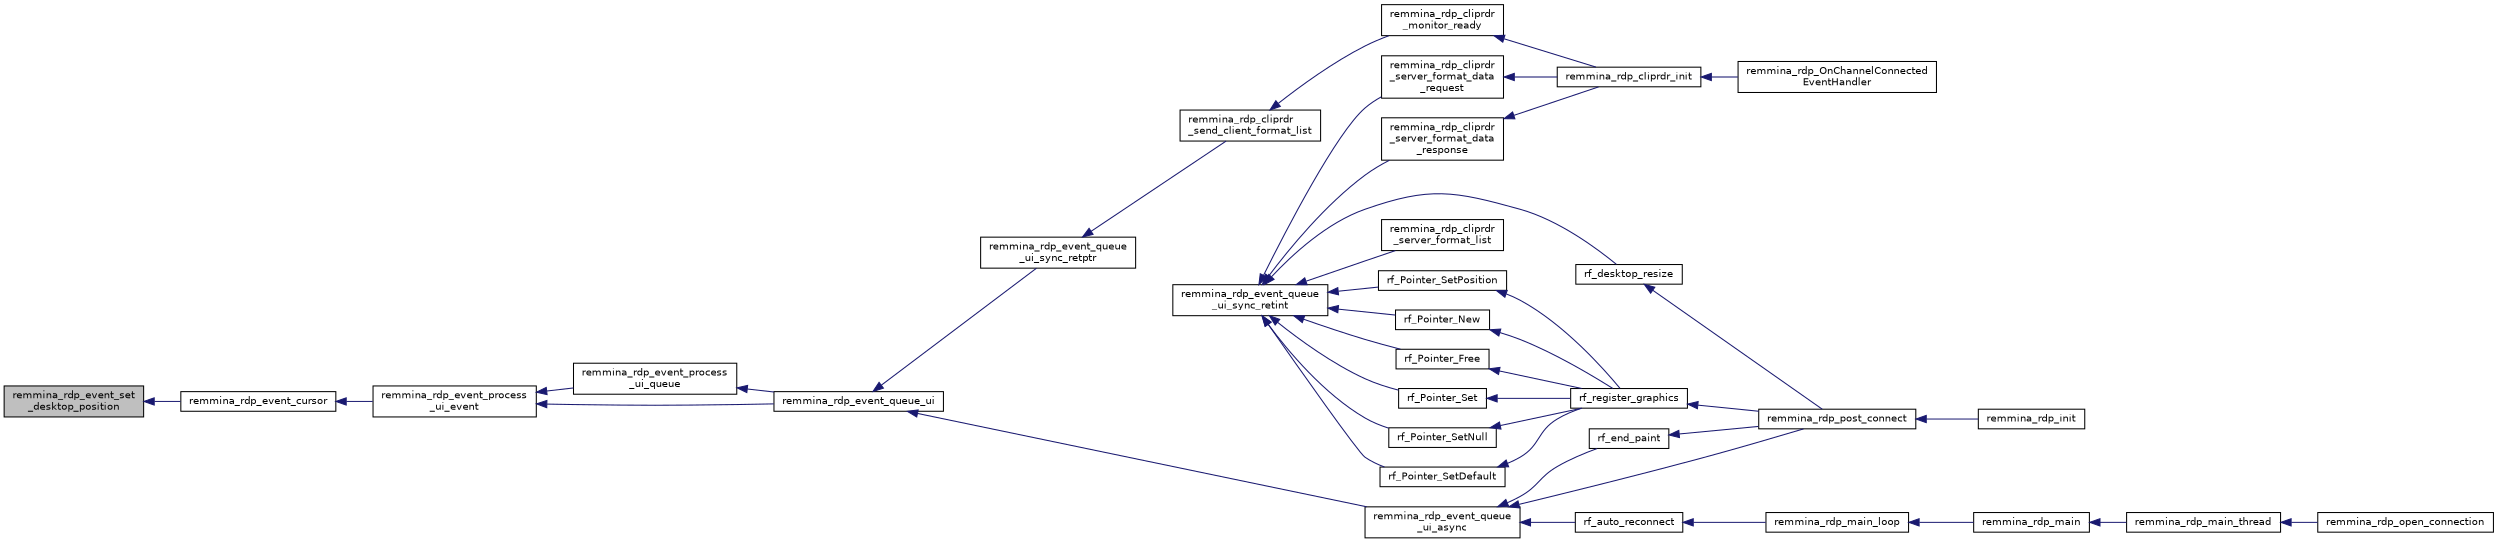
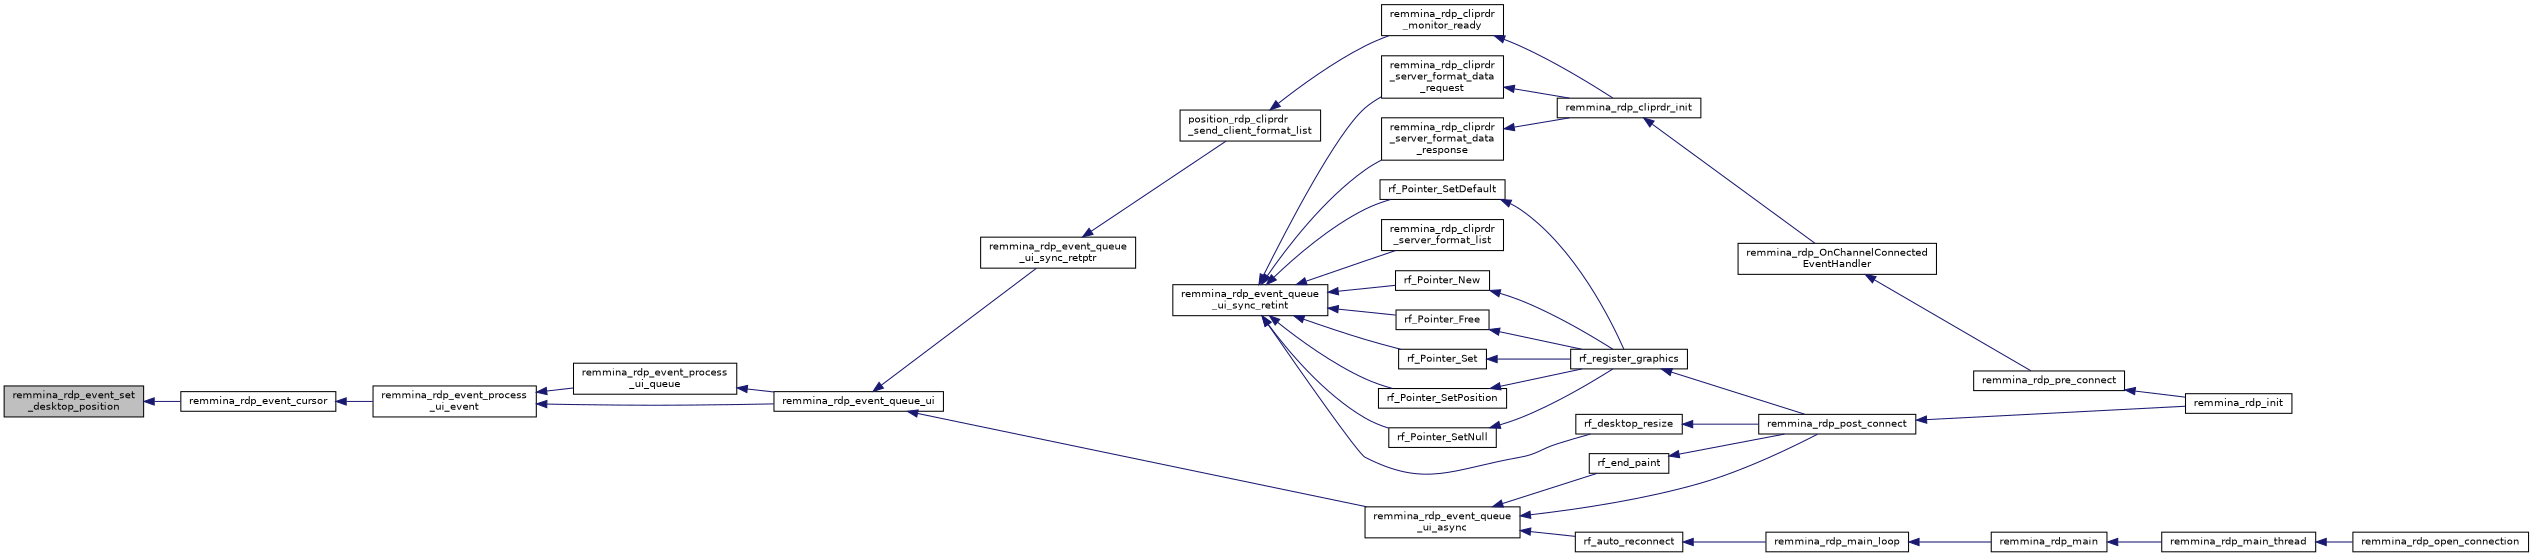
(1250, 126) -> (1250, 126)
none -> (2049, 381)
